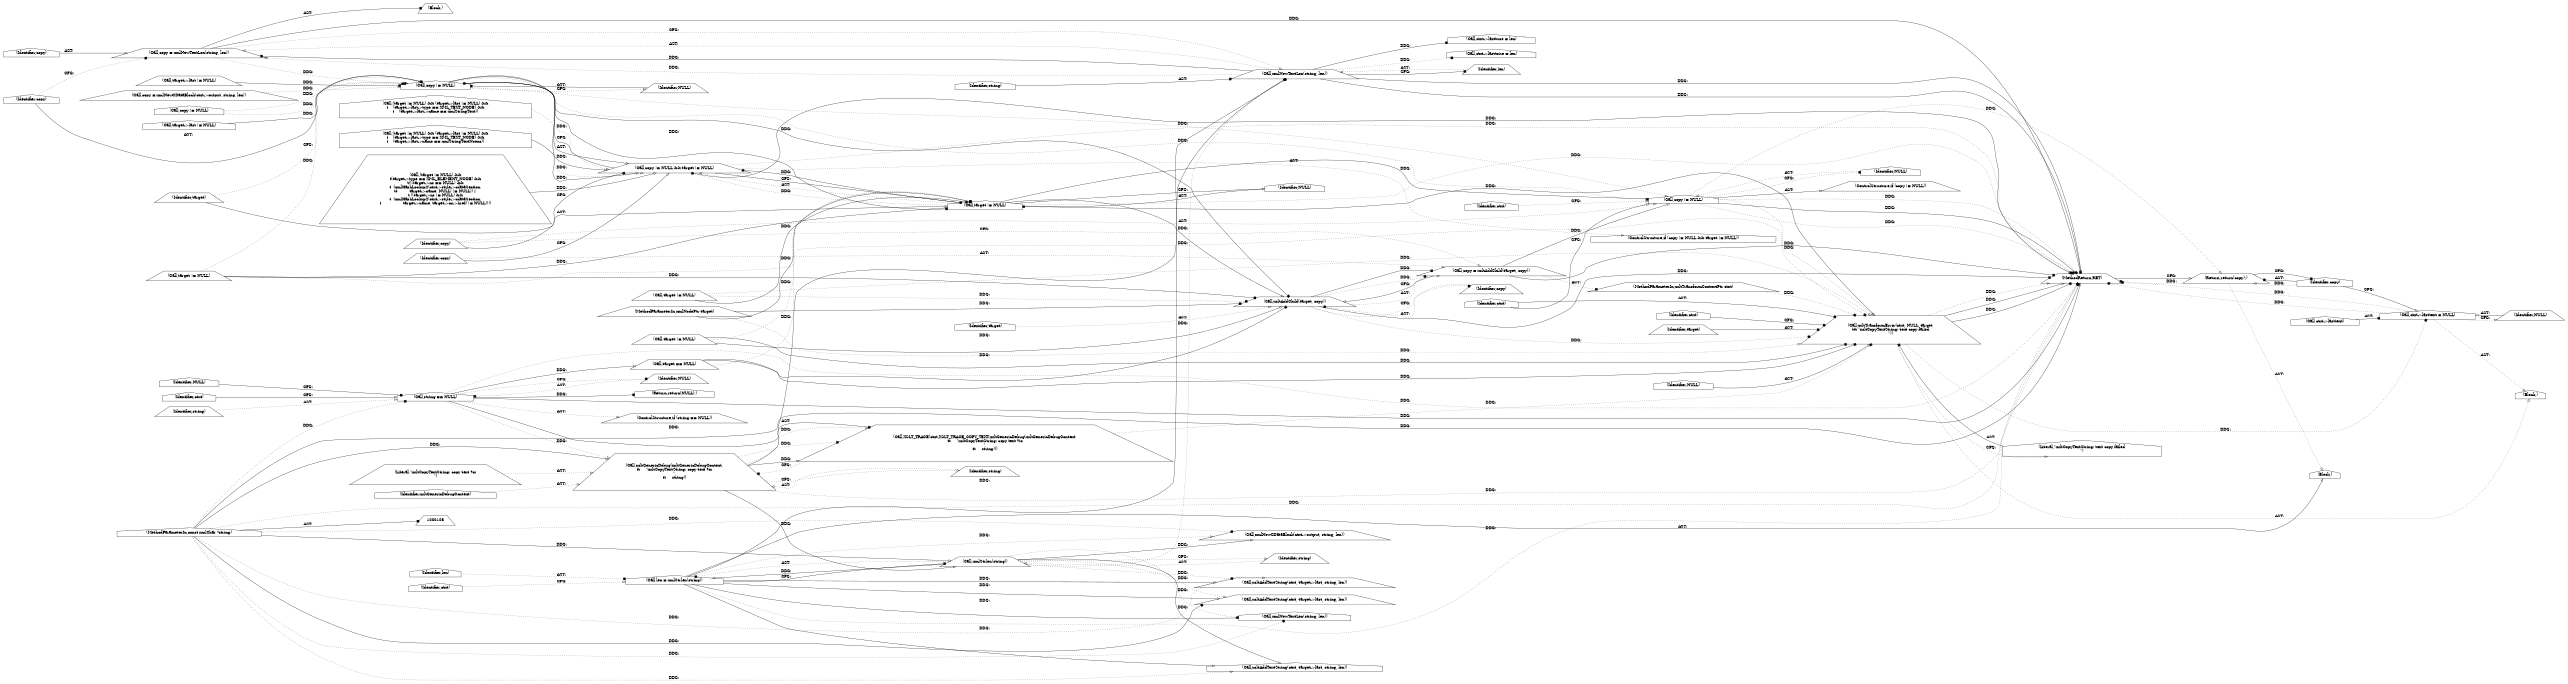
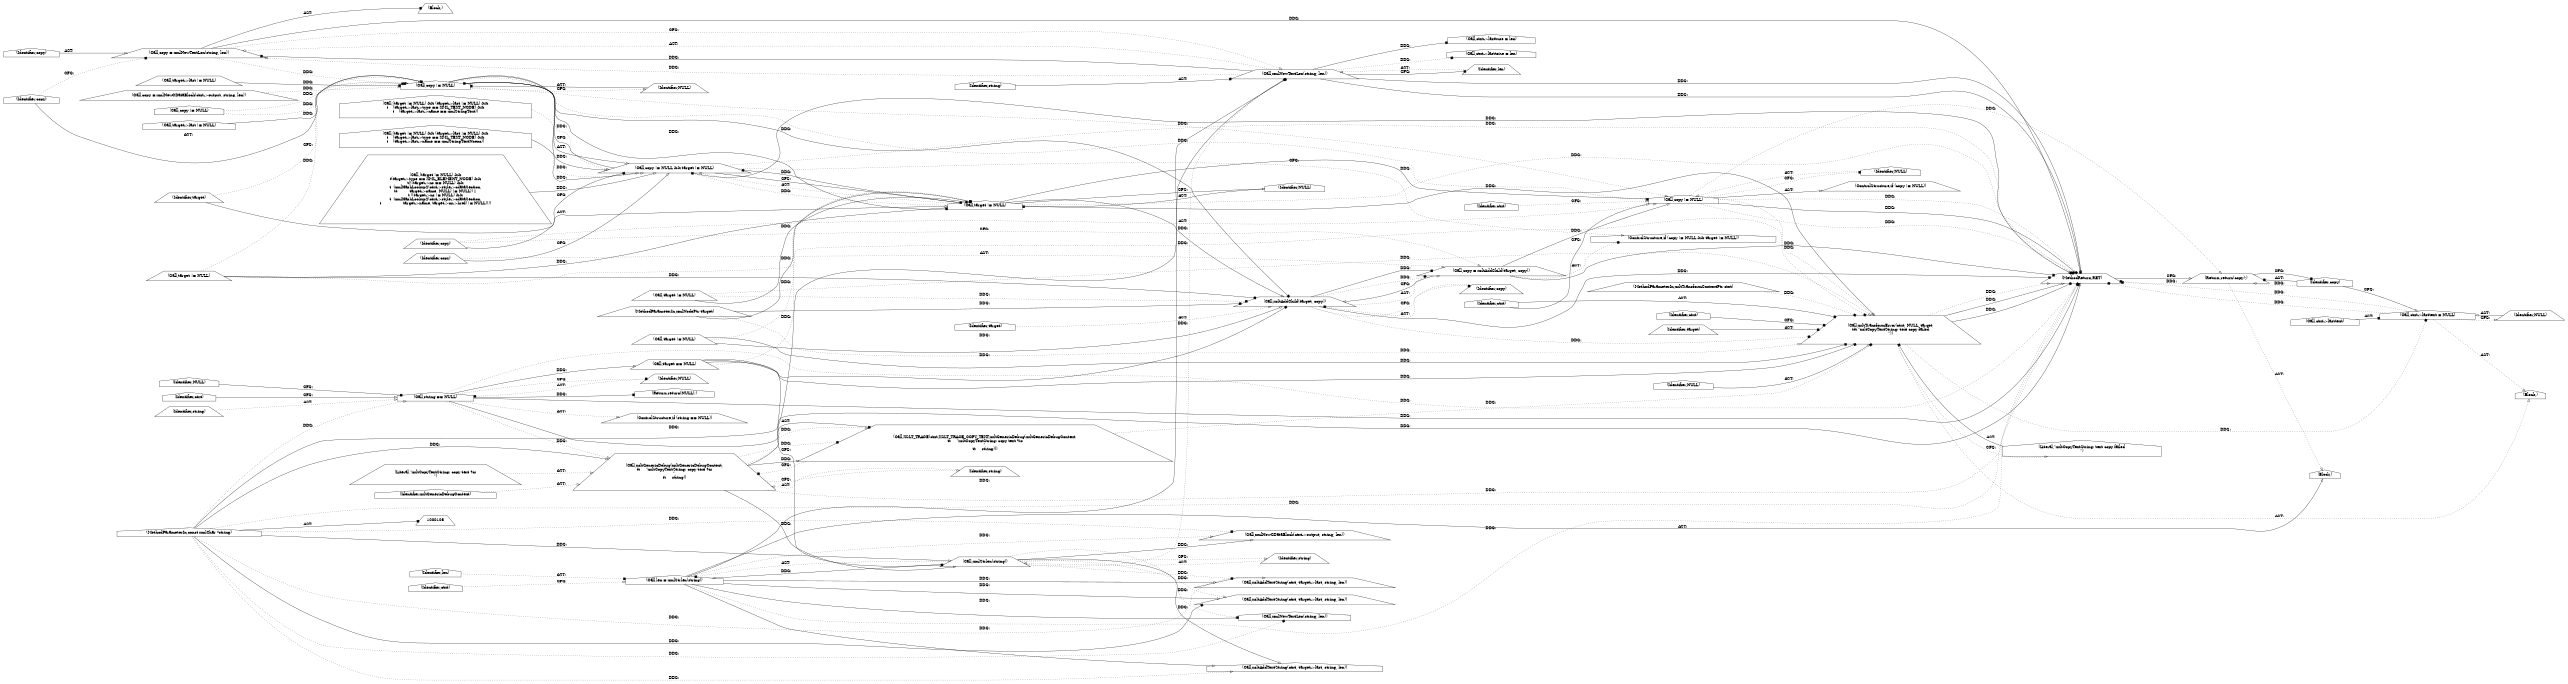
(1295, 161) -> (1295, 161)
(1567, 282) -> (1567, 275)
(286, 443) -> (286, 443)
(833, 573) -> (794, 502)
